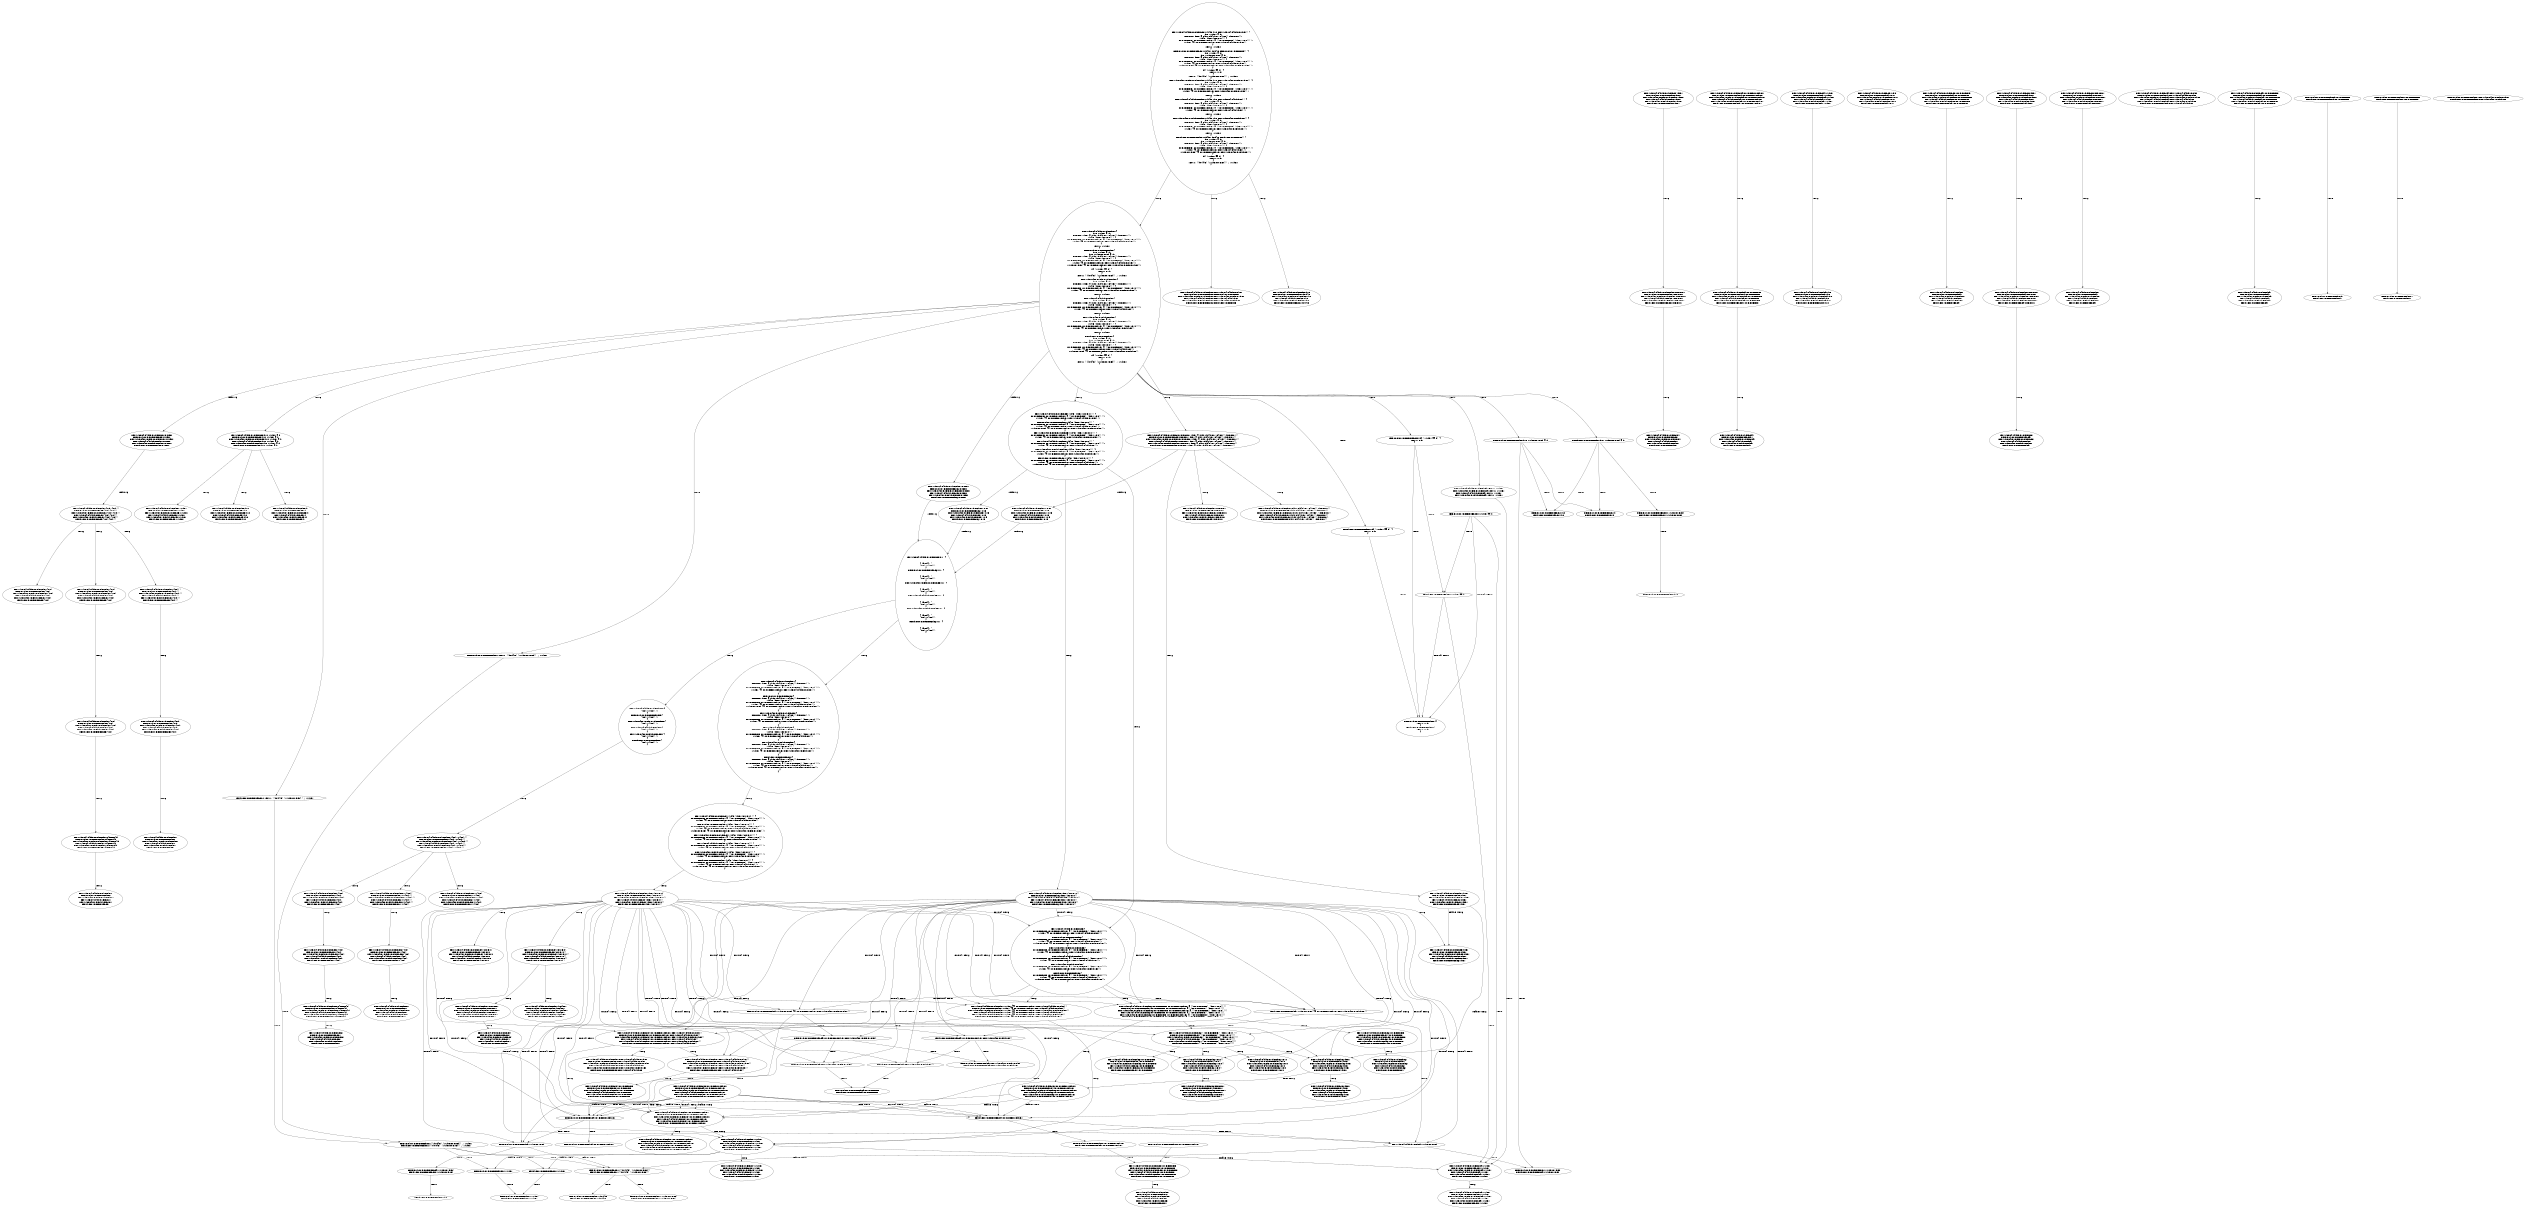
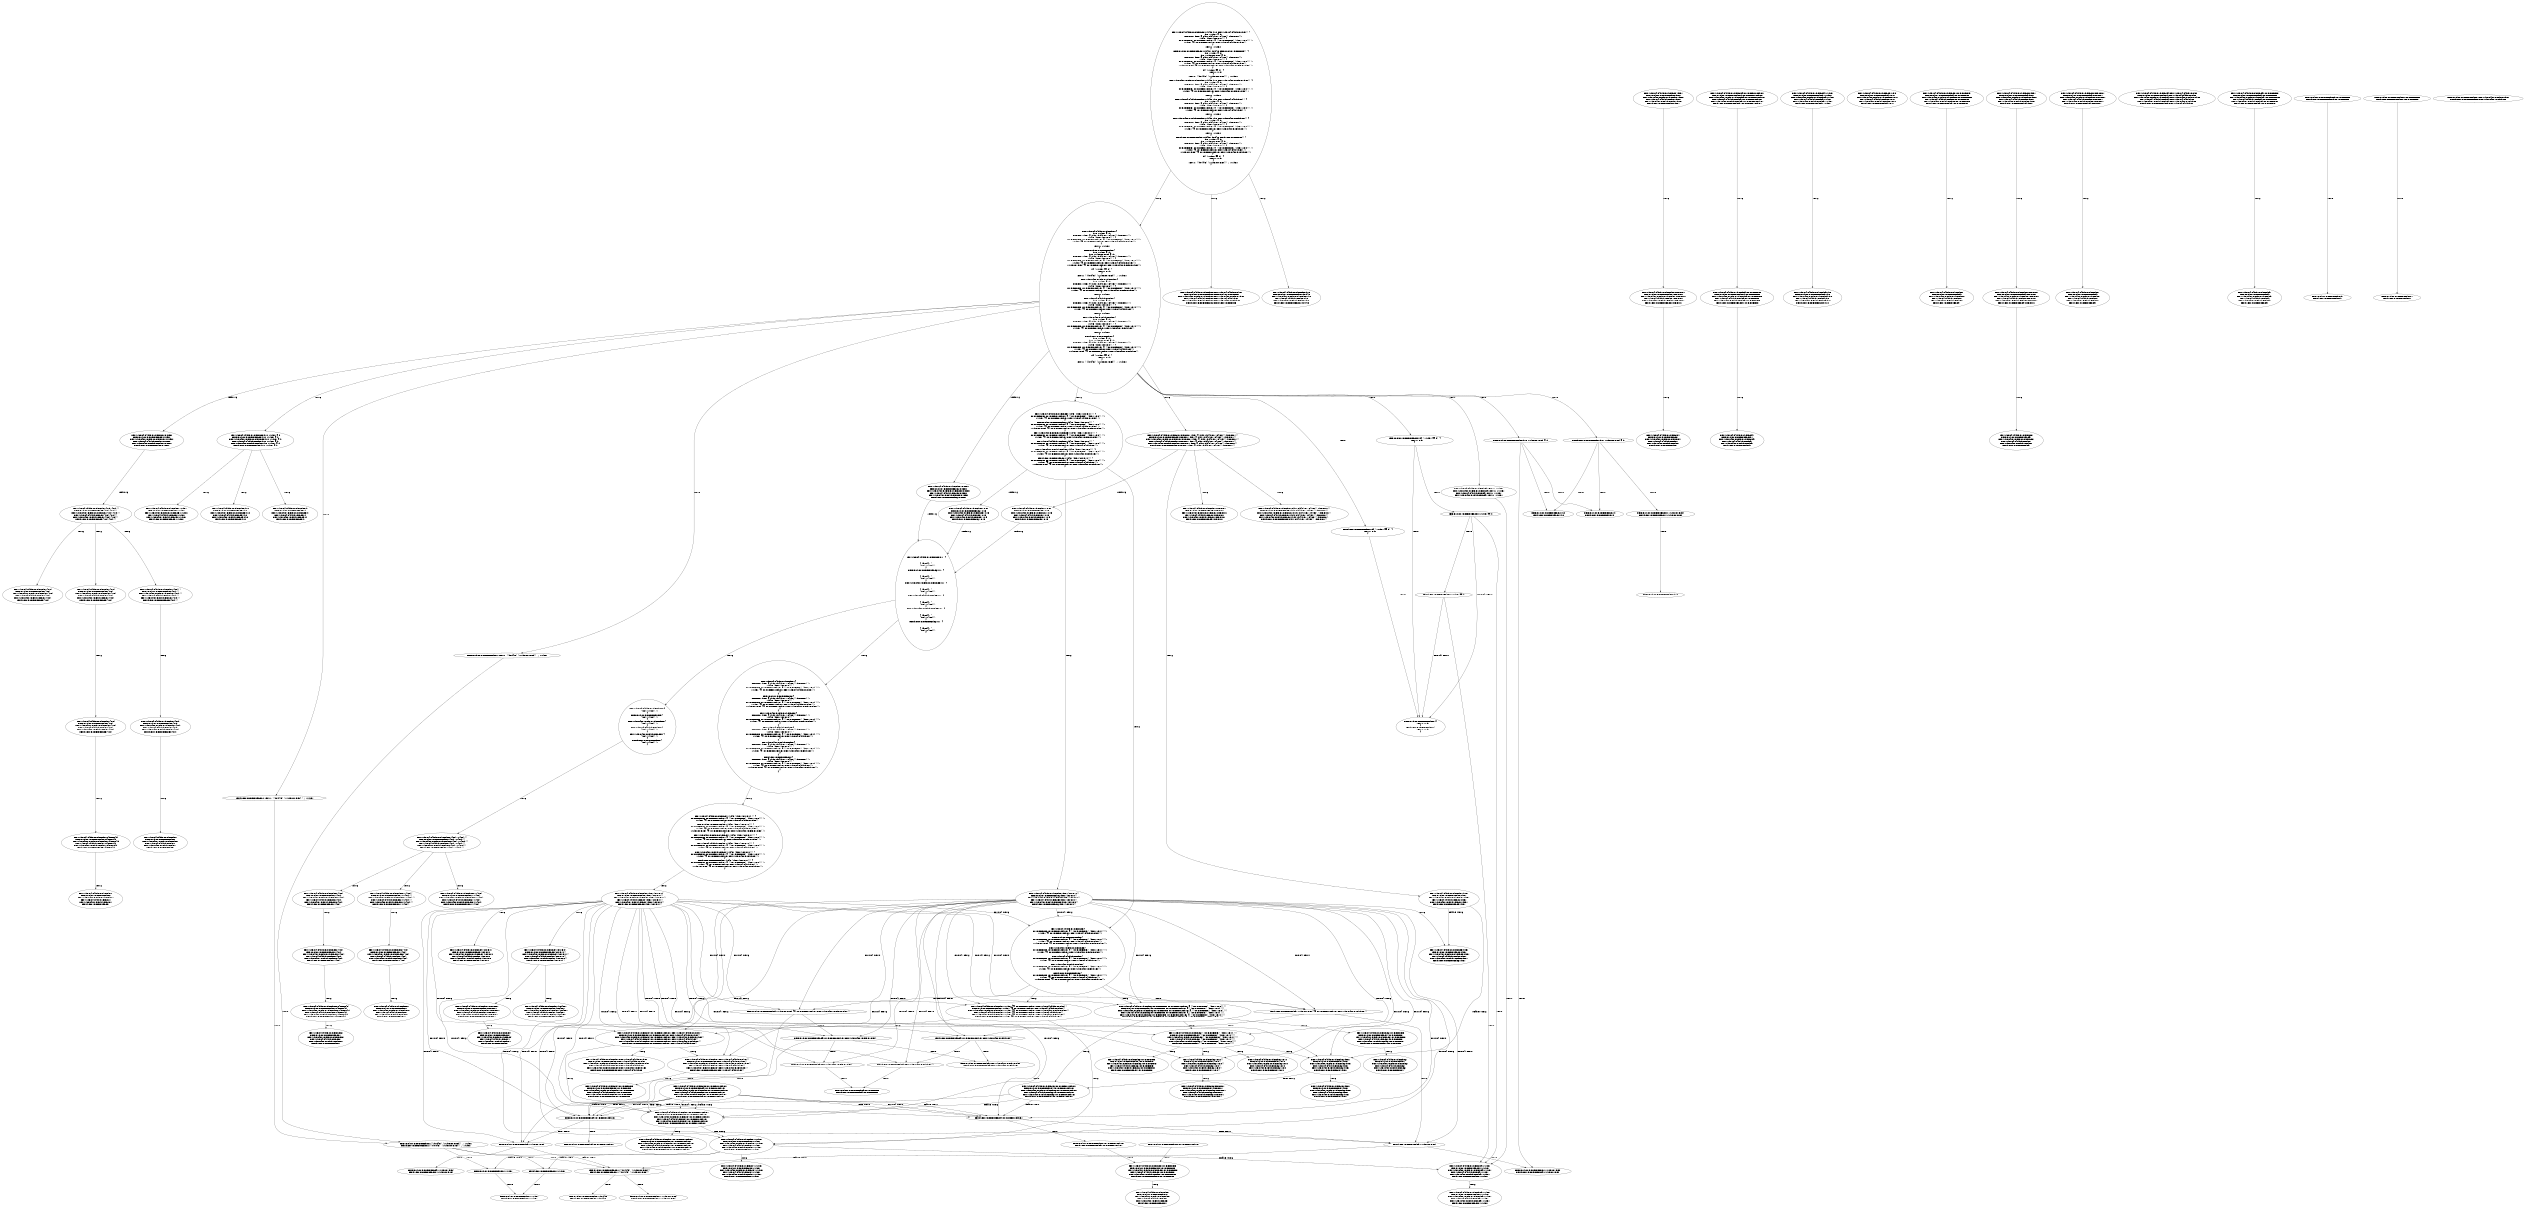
(1427, 519) -> (1426, 485)
(1414, 1145) -> (1414, 1145)
(431, 1198) -> none
